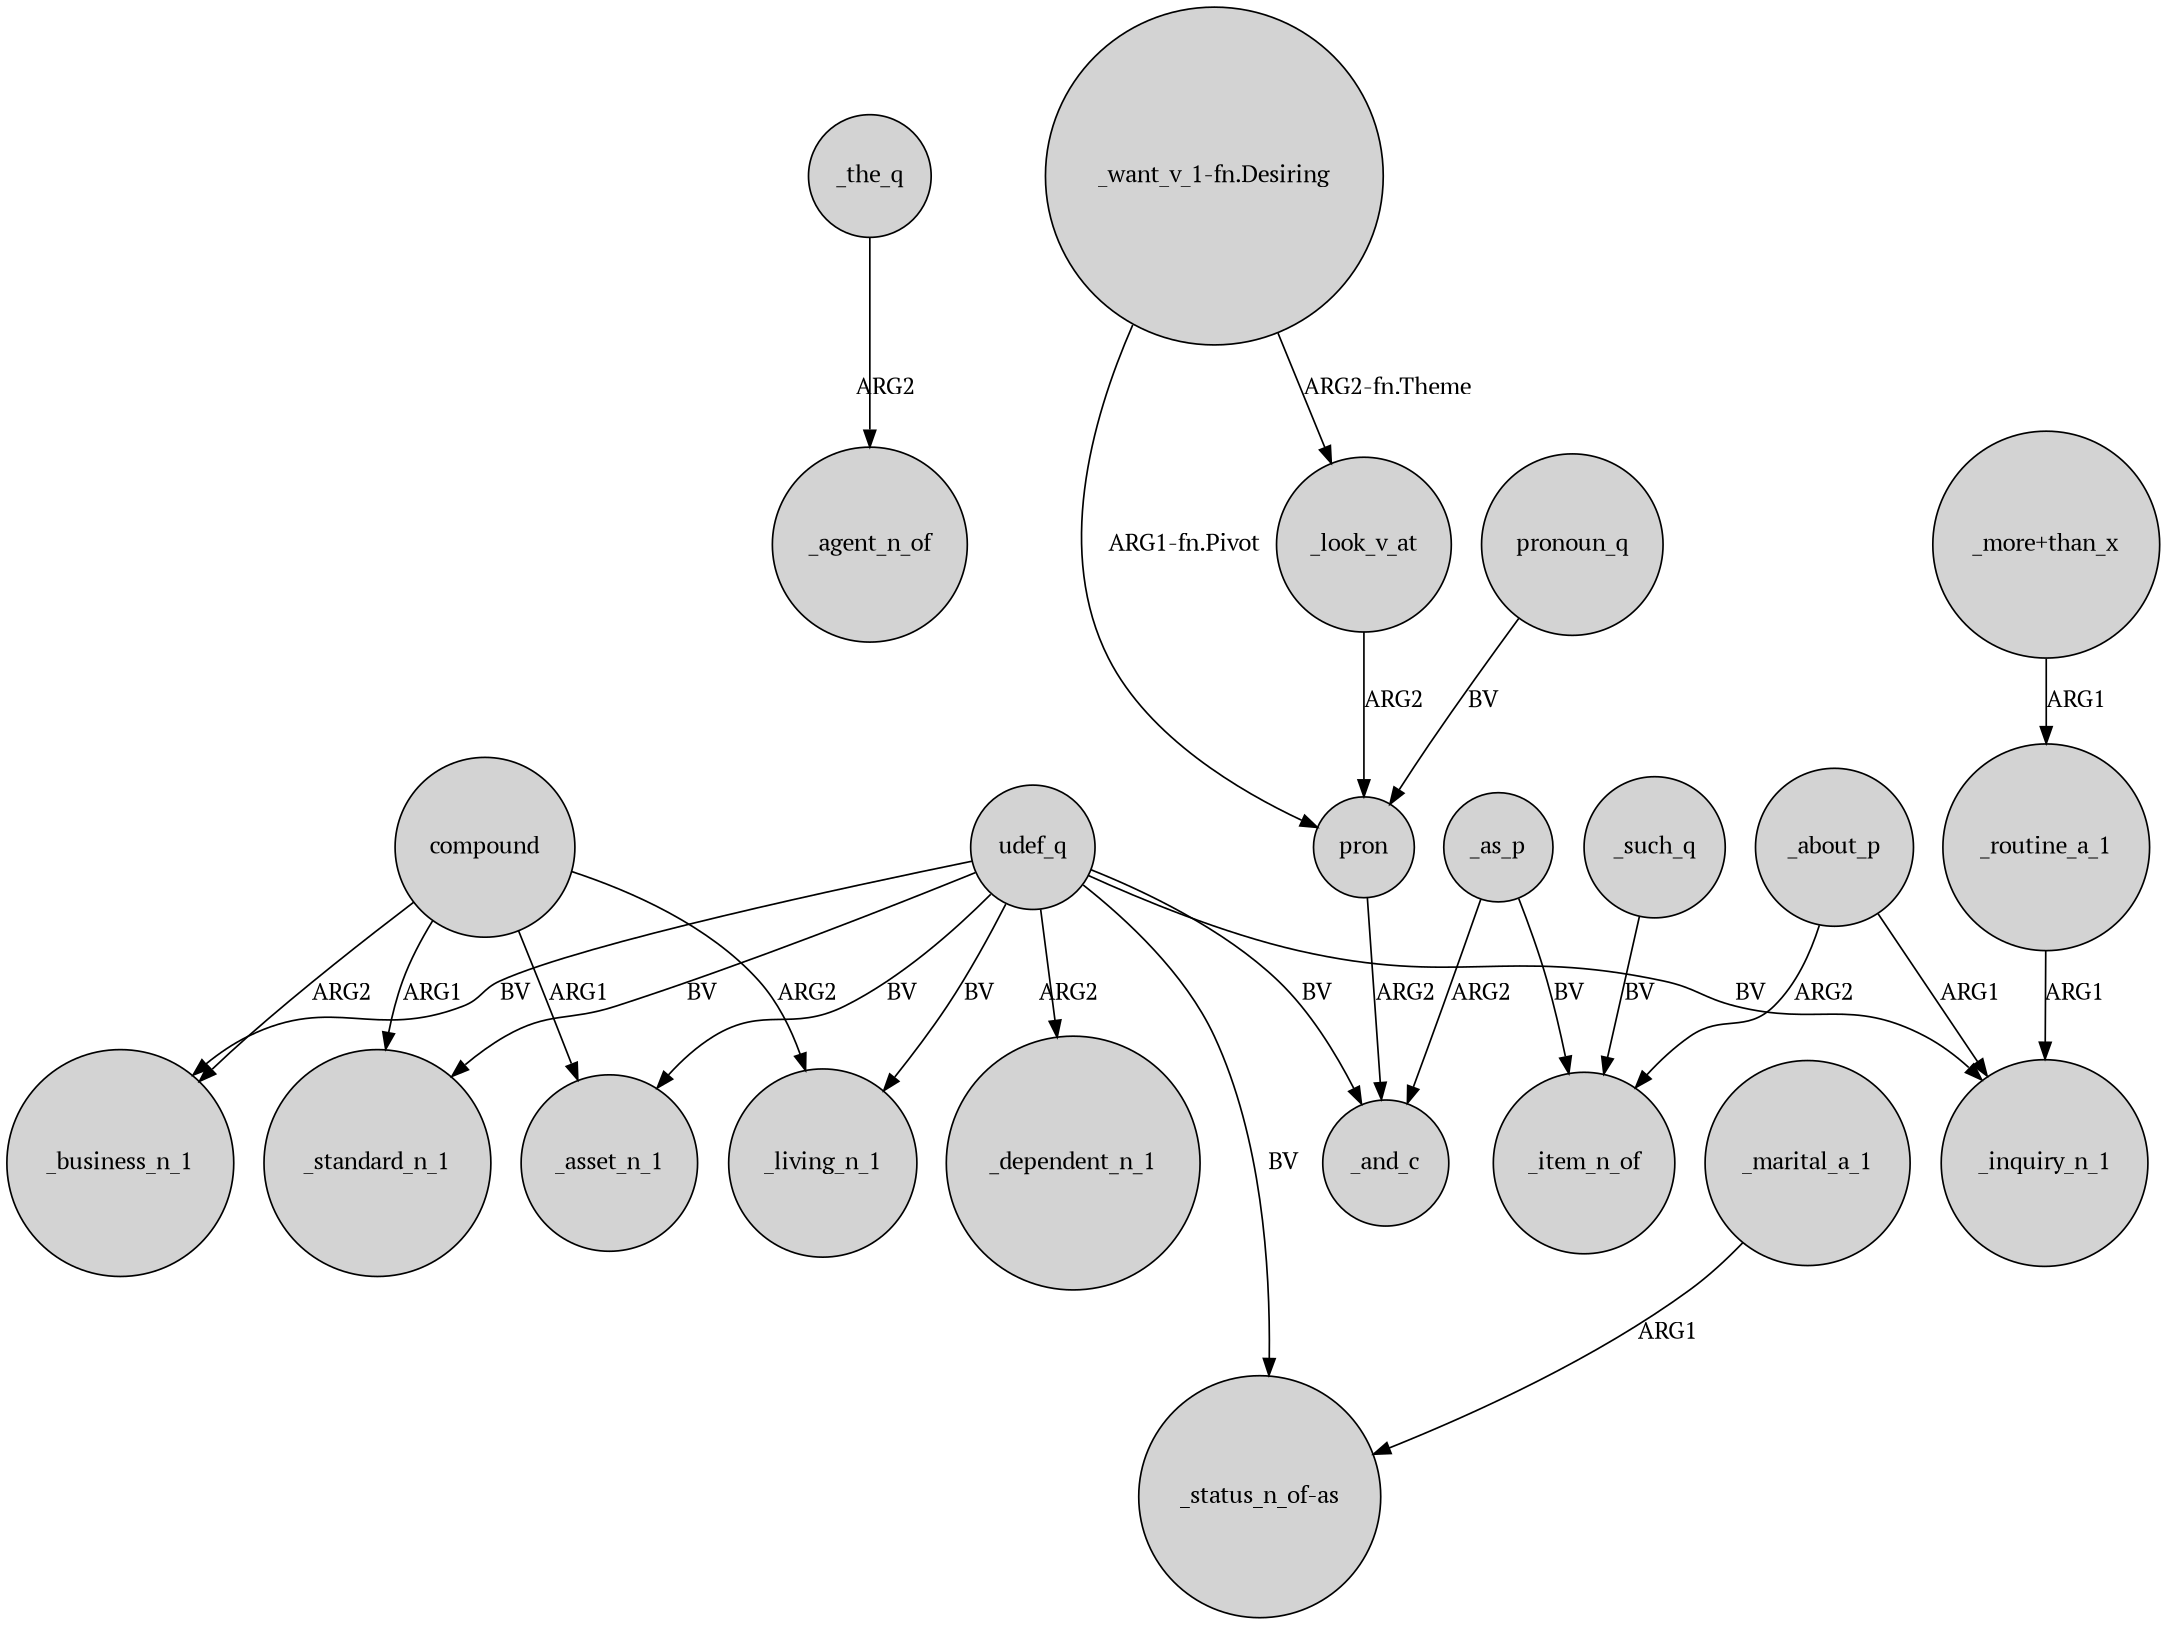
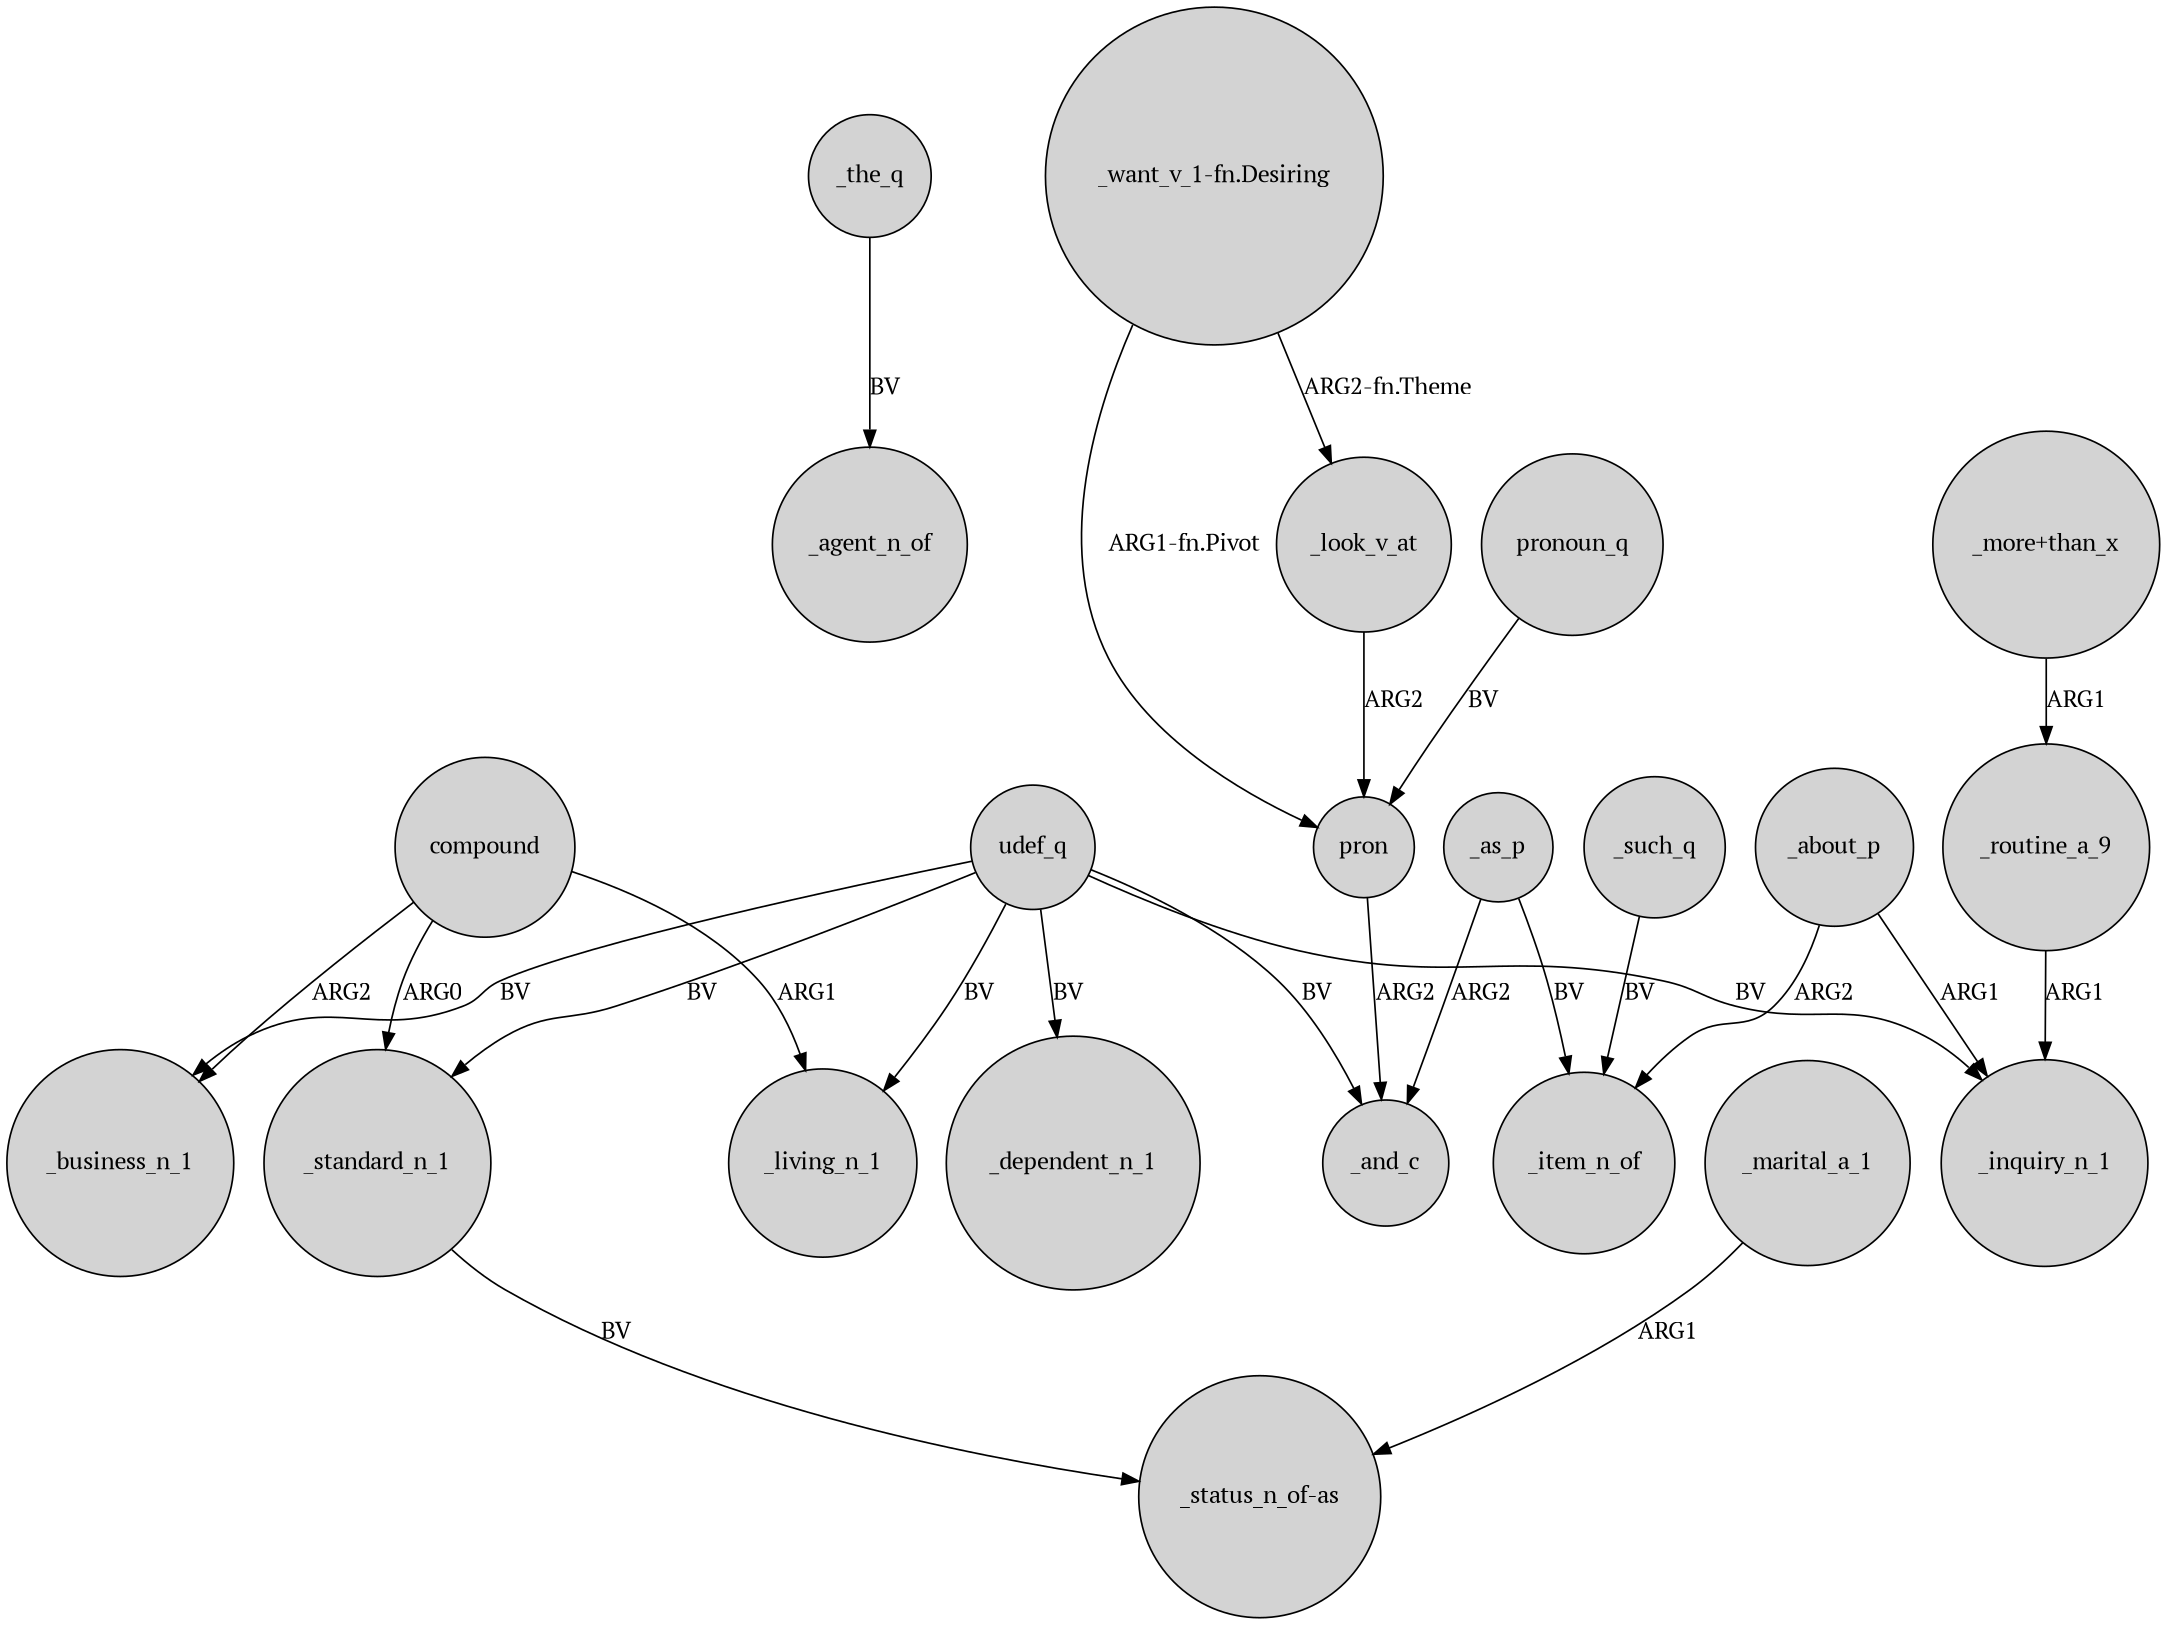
(886, 388) -> (886, 388)
(2046, 847) -> (2046, 847)
(433, 993) -> (433, 993)
(808, 993) -> (808, 993)
(1069, 993) -> (1069, 993)
(1237, 1096) -> (773, 1401)
(609, 1163) -> none
